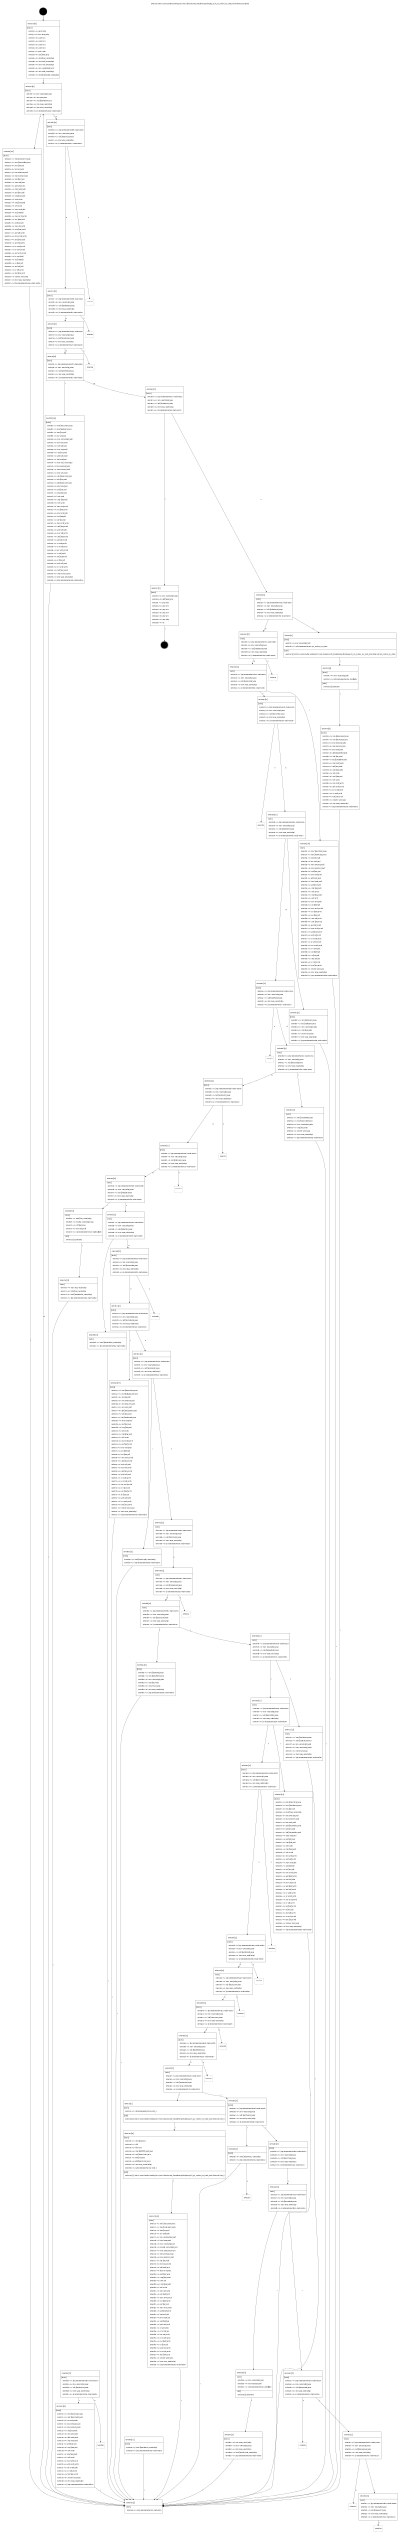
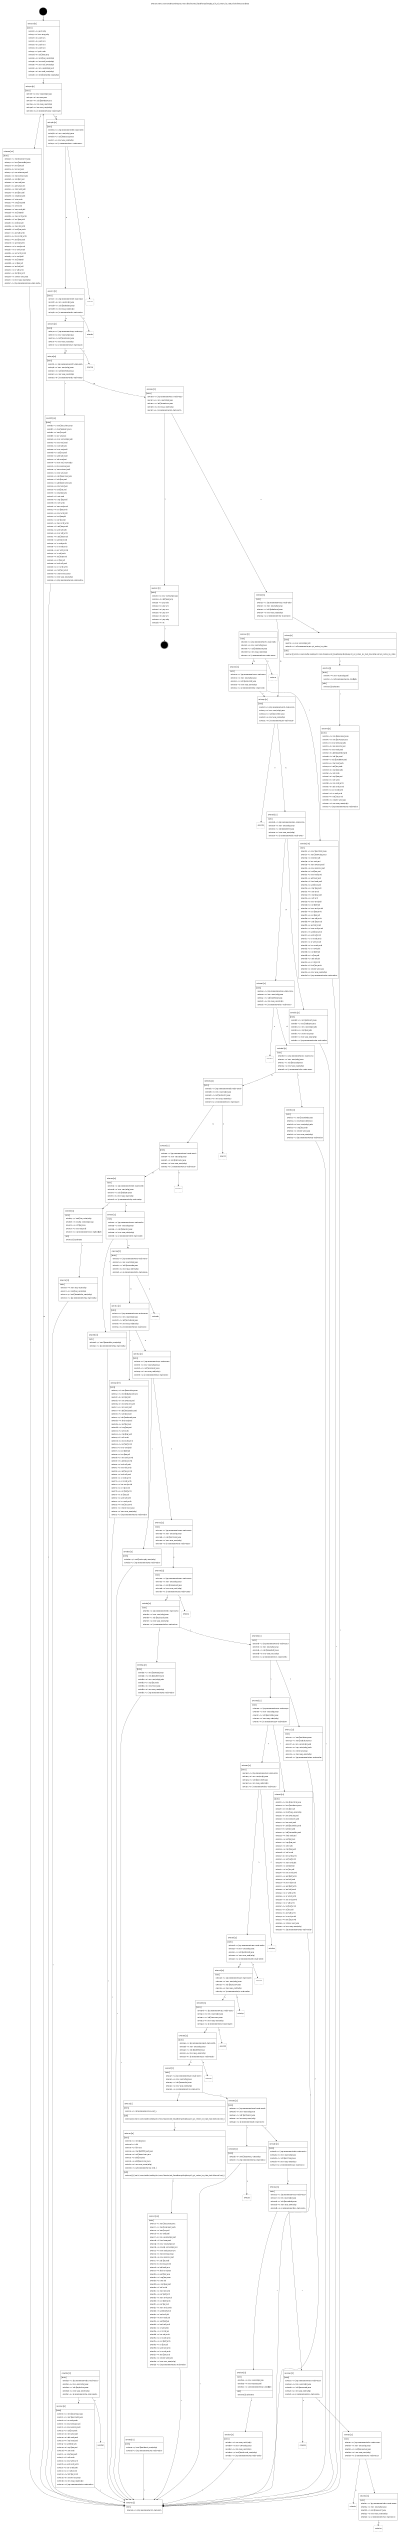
(266, 625) -> (280, 657)
